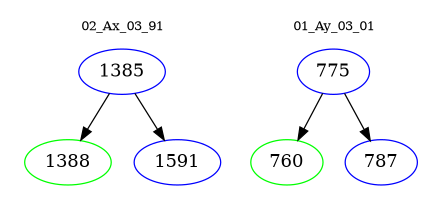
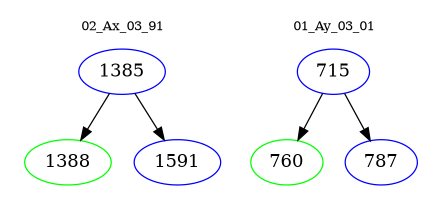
(333, 72) -> (333, 72)
